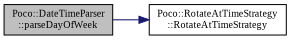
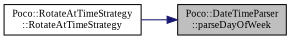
(126, 20) -> (154, 20)
